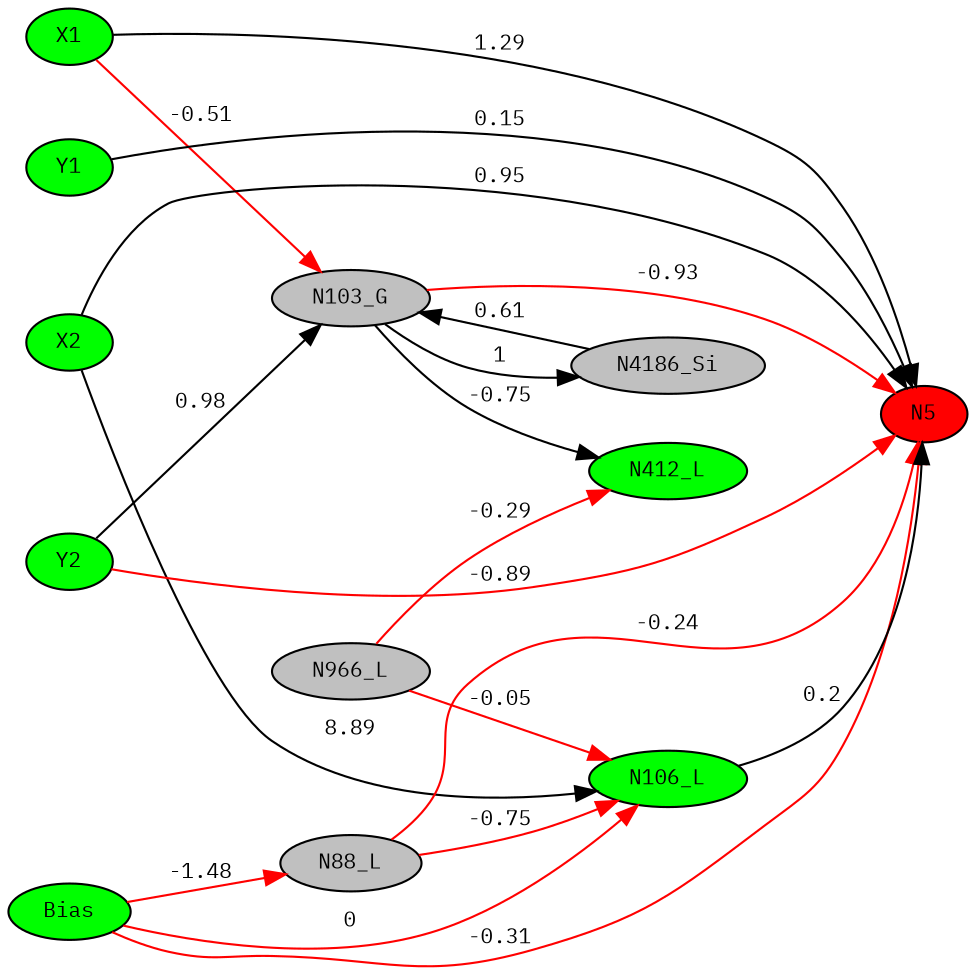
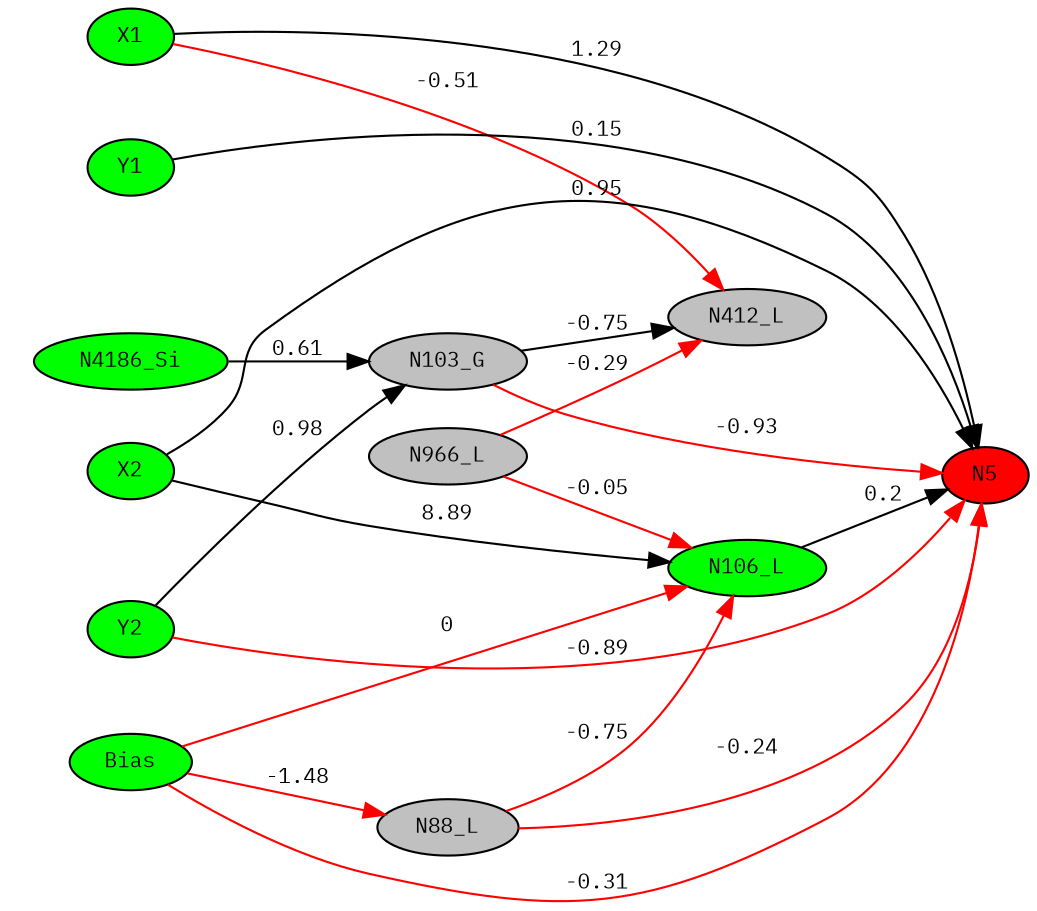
(201, 159) -> (444, 118)
(668, 366) -> (131, 361)
(466, 367) -> none
(668, 471) -> (747, 317)
